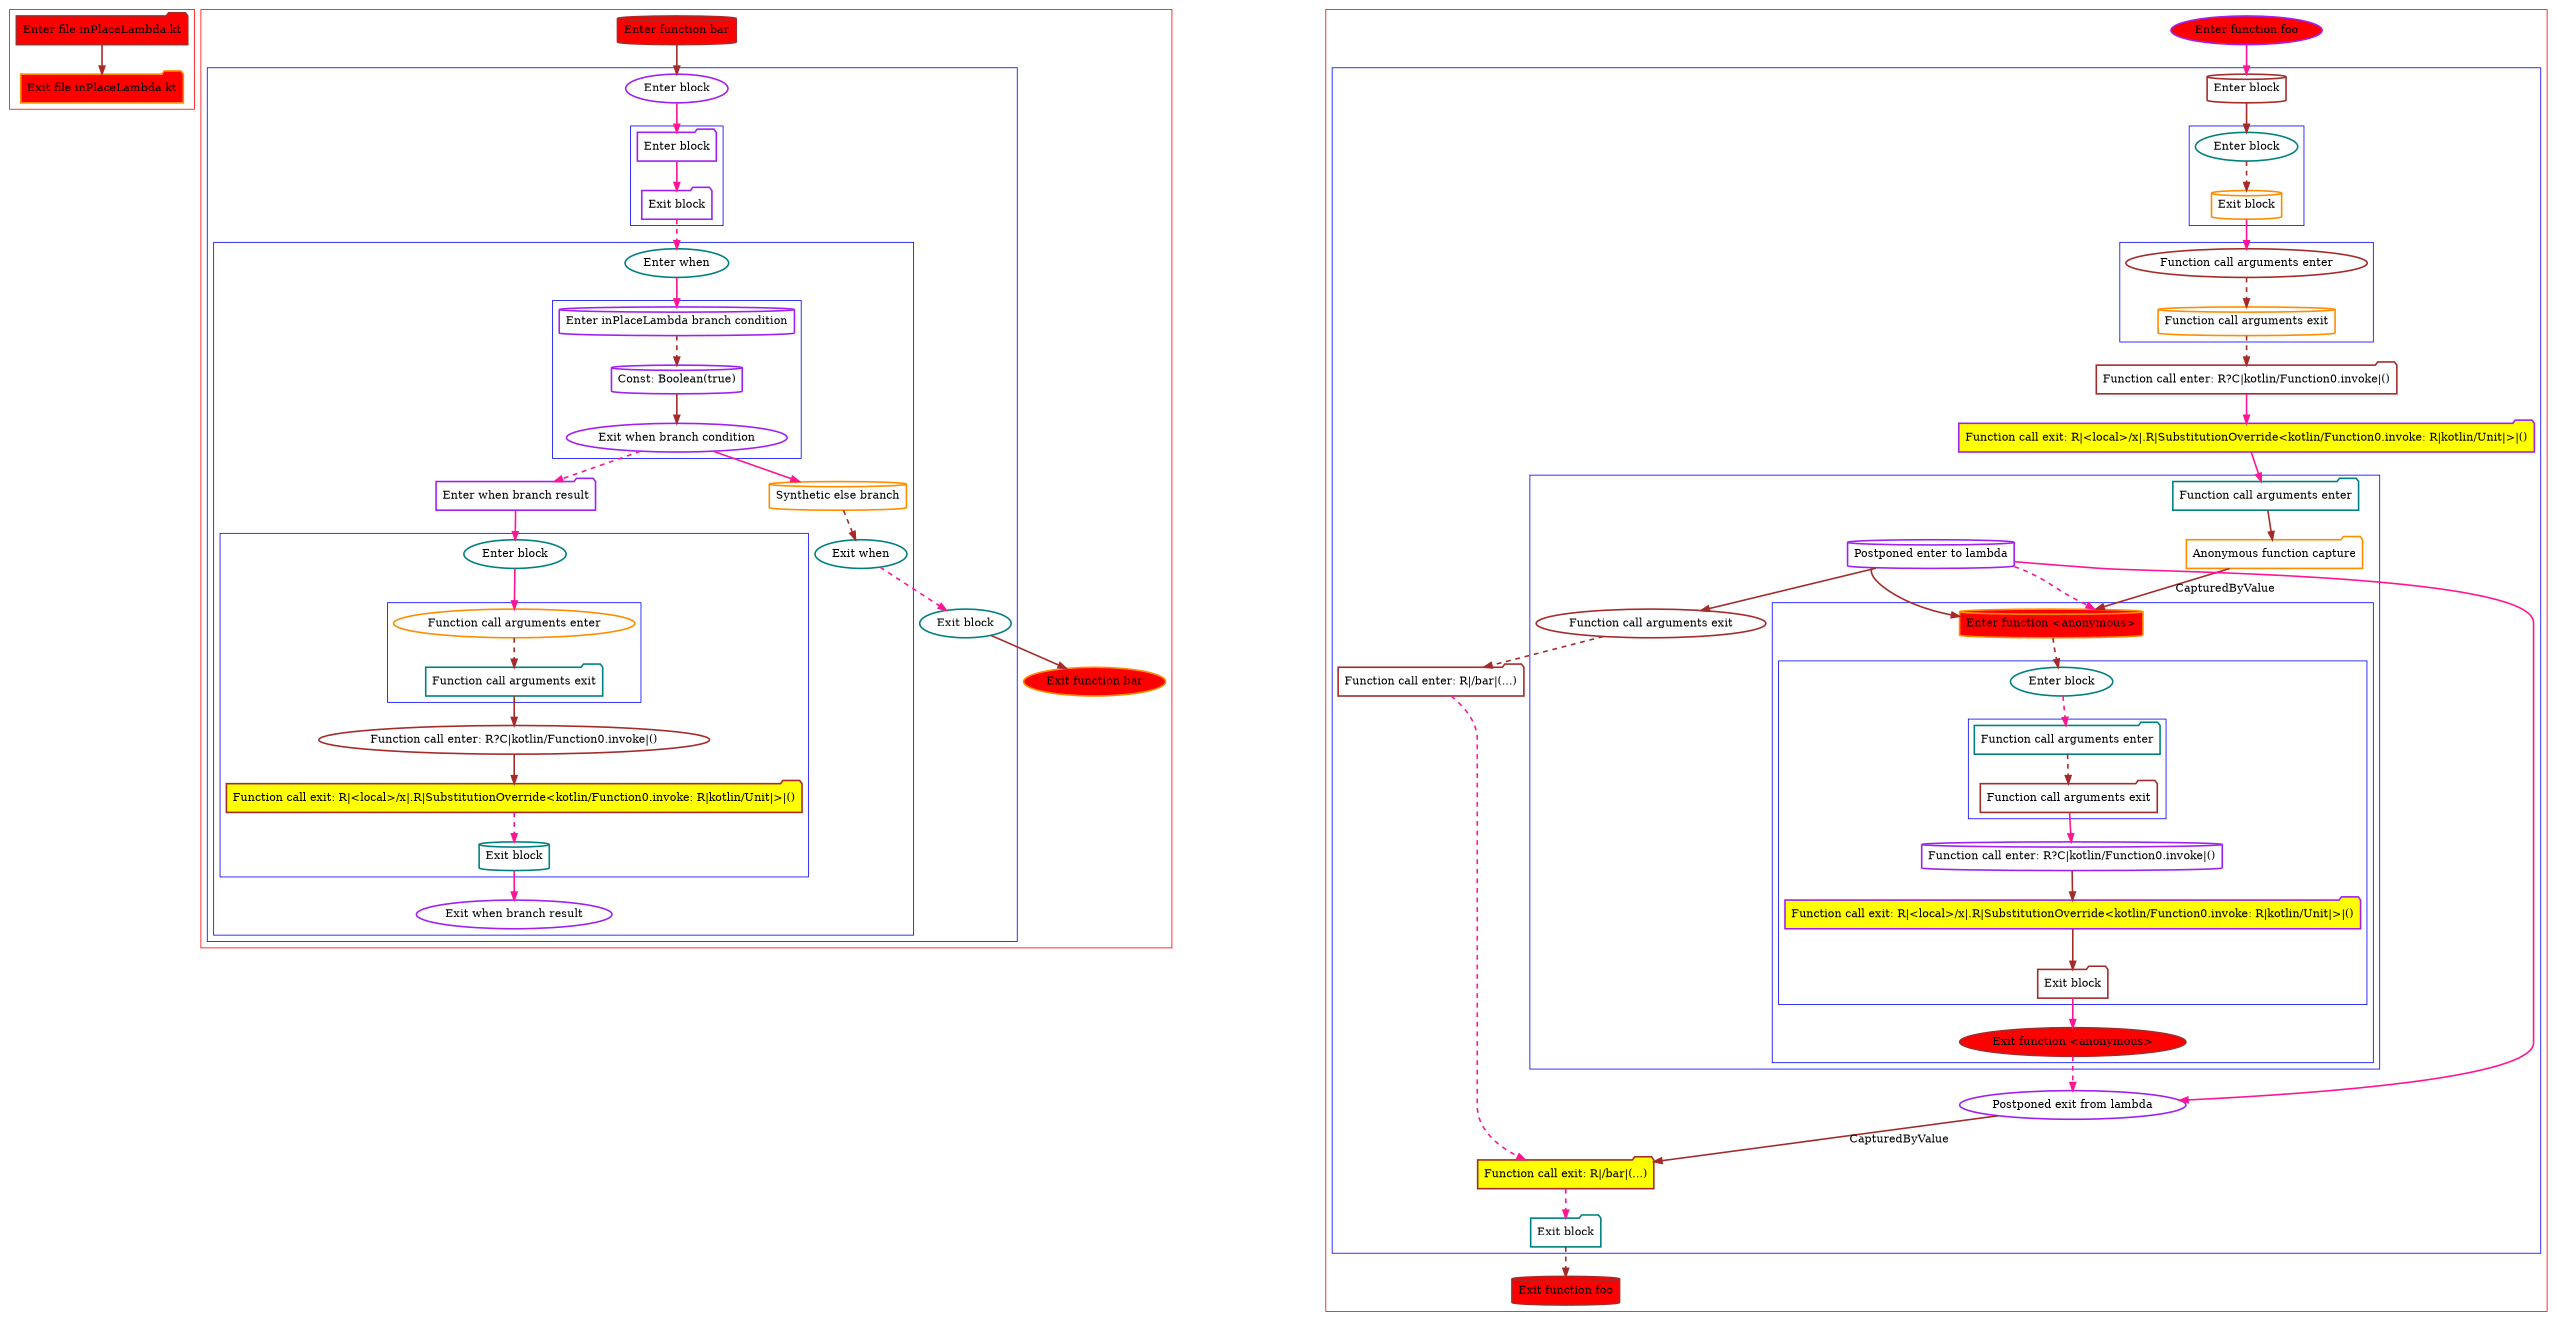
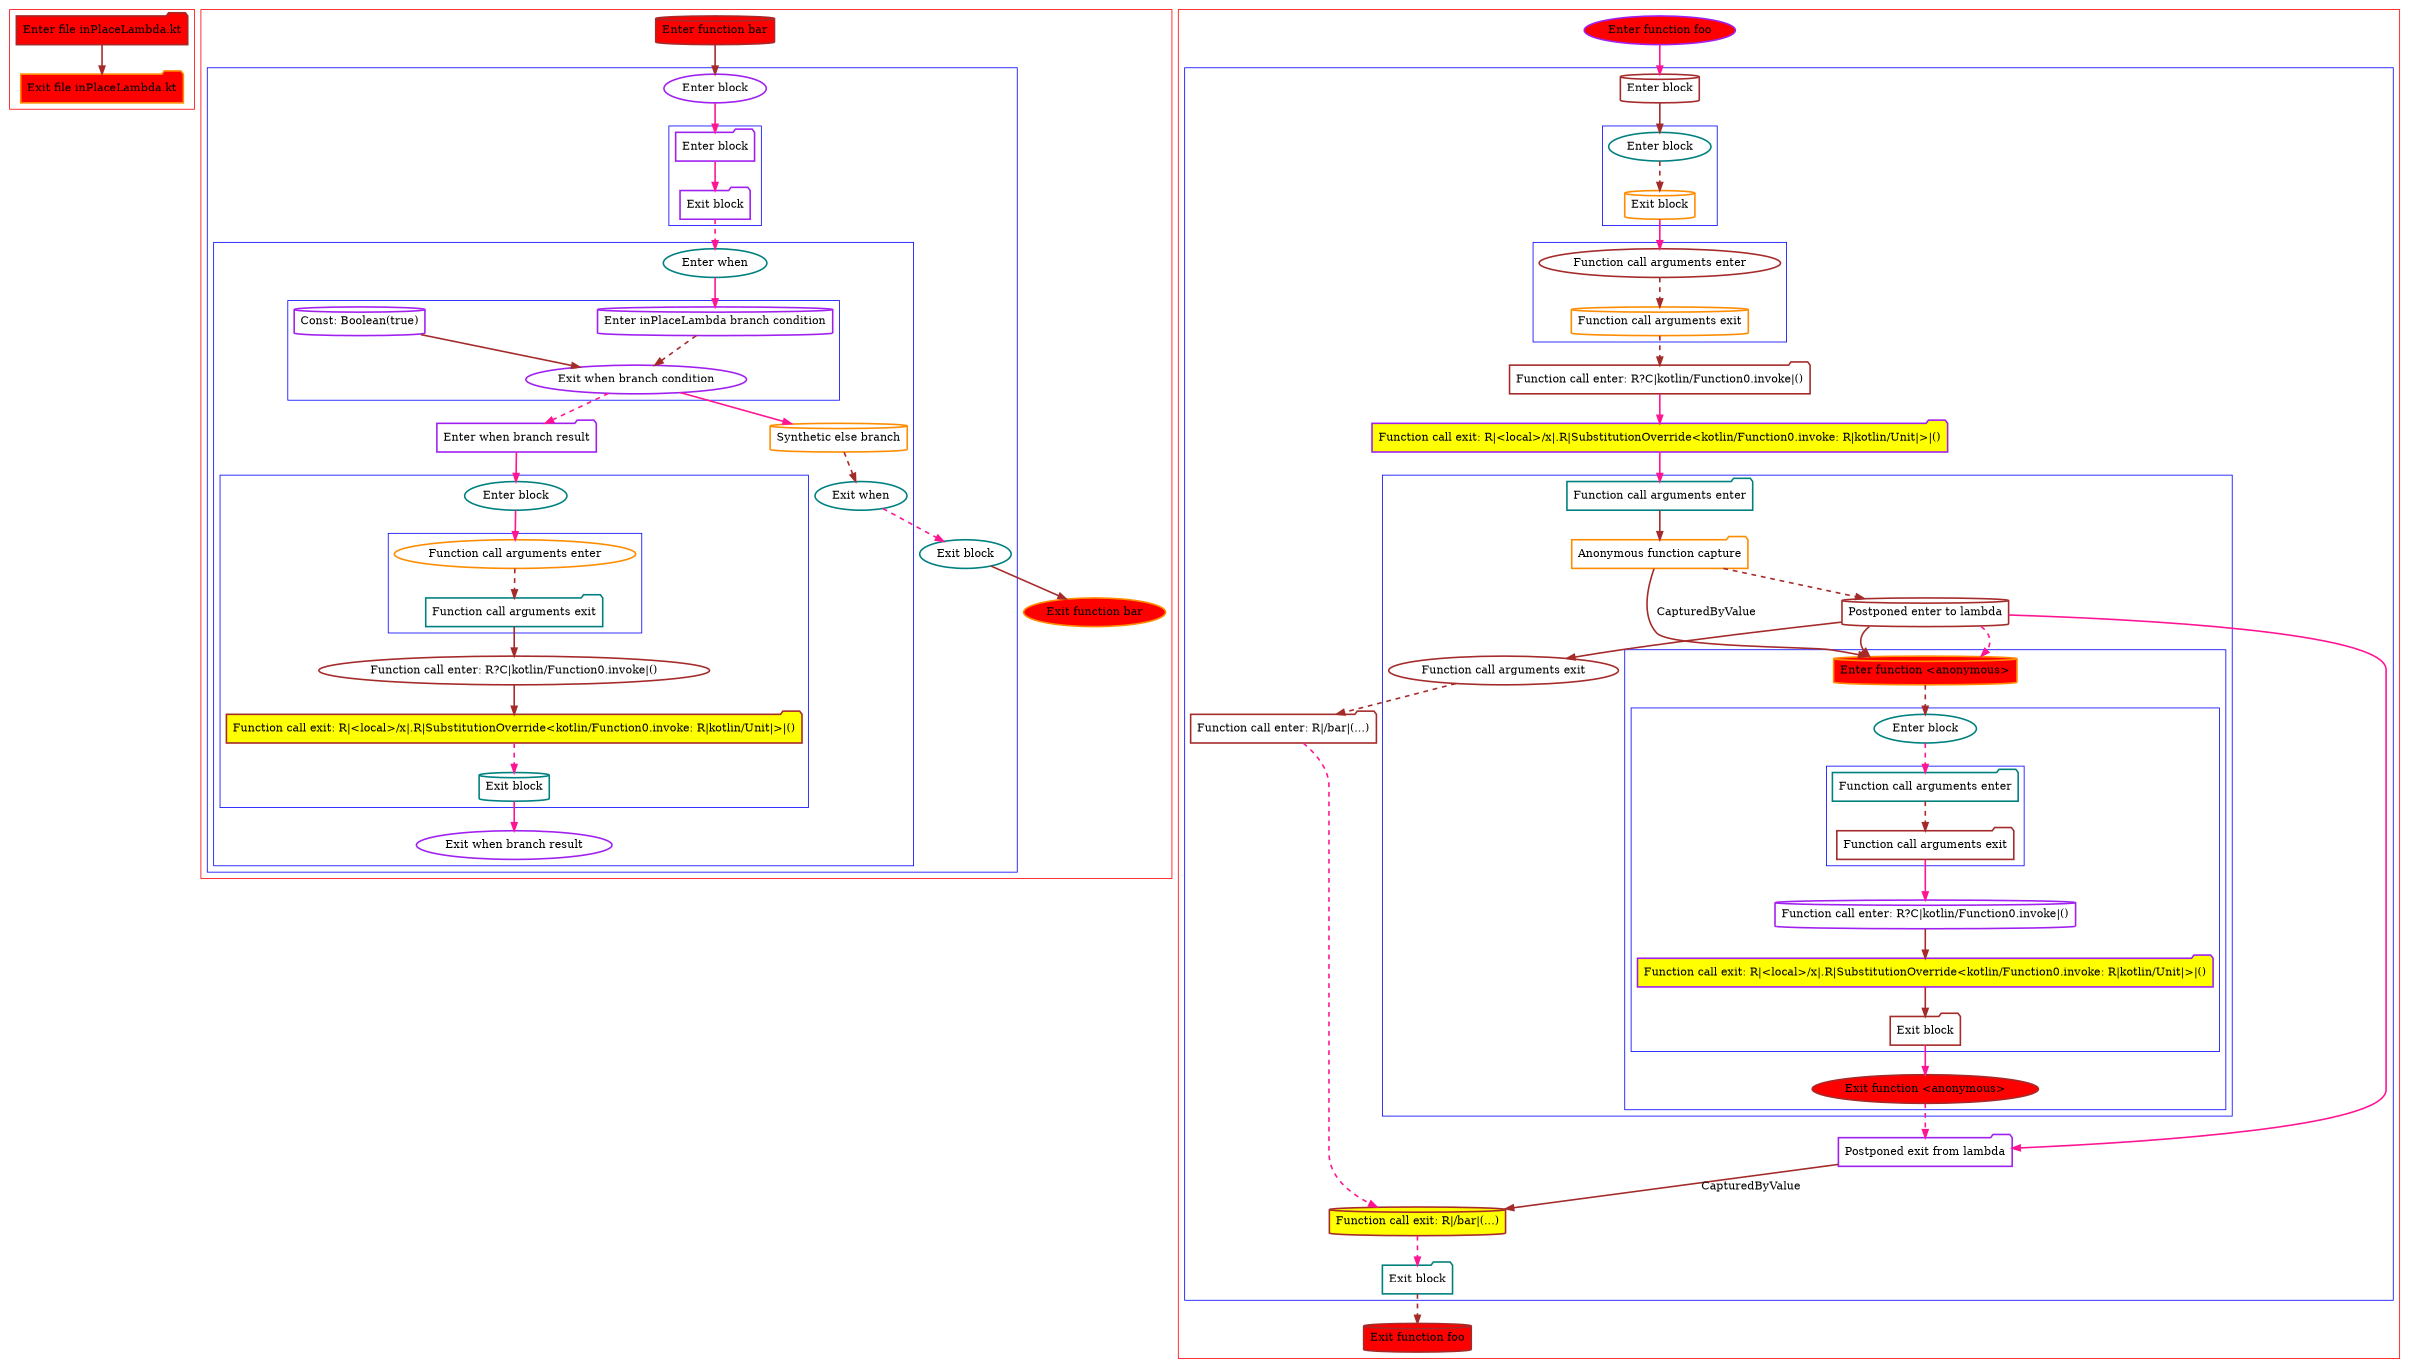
(677, 346) -> (679, 348)
(1931, 554) -> (1925, 612)
none -> (1790, 583)
(2073, 1105) -> (1925, 1152)
(1566, 1174) -> (1417, 1221)
